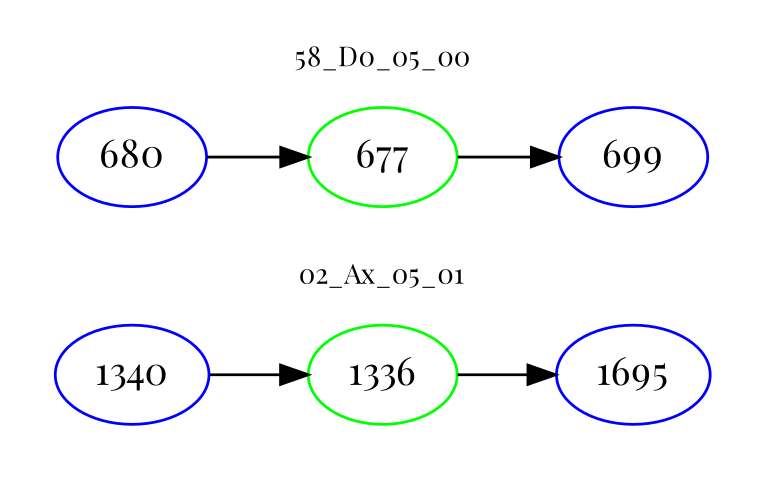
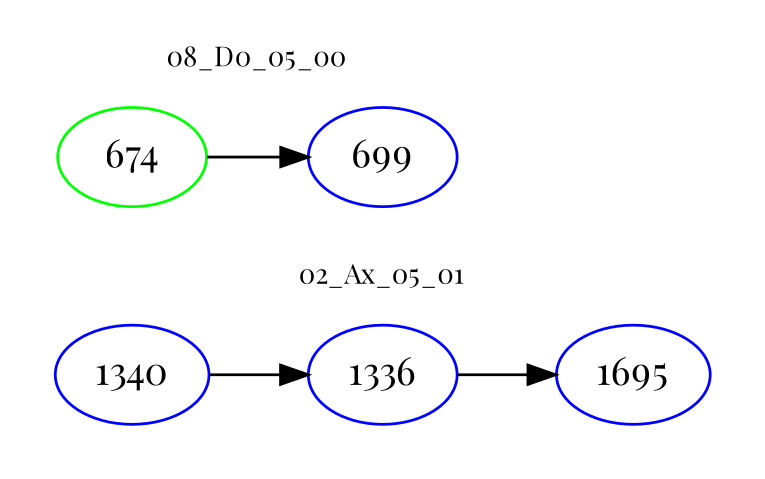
(383, 59) -> (257, 59)
(132, 157) -> none
(383, 157) -> (132, 157)
(383, 375) -> (383, 375)
